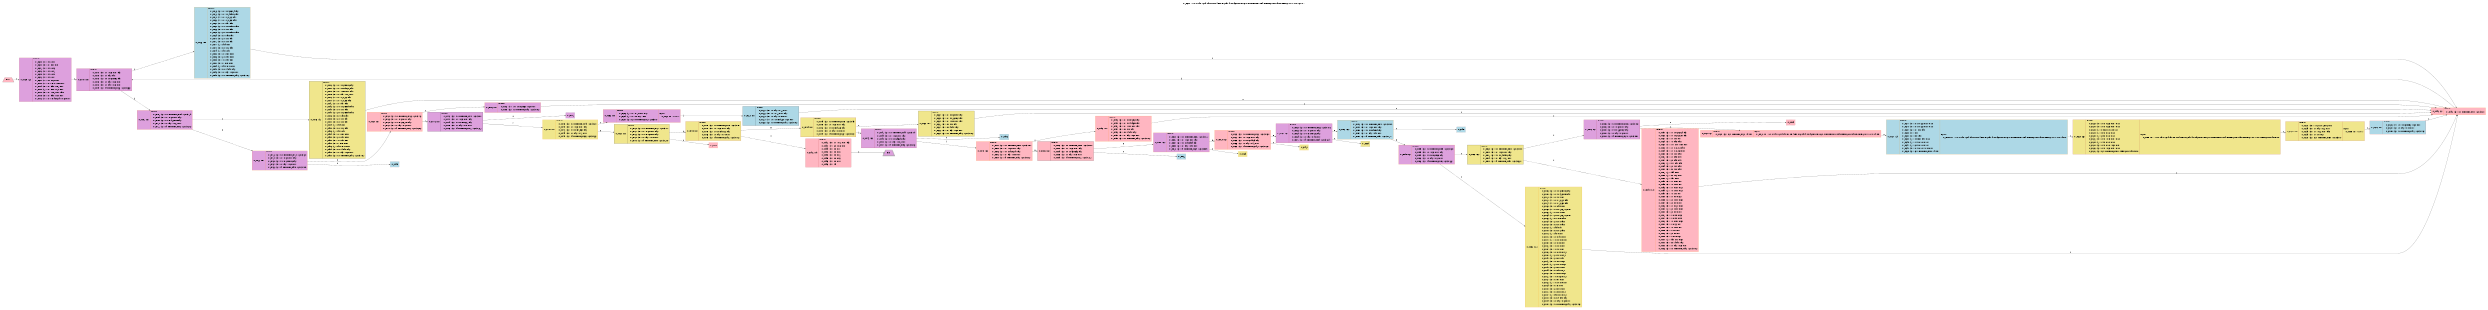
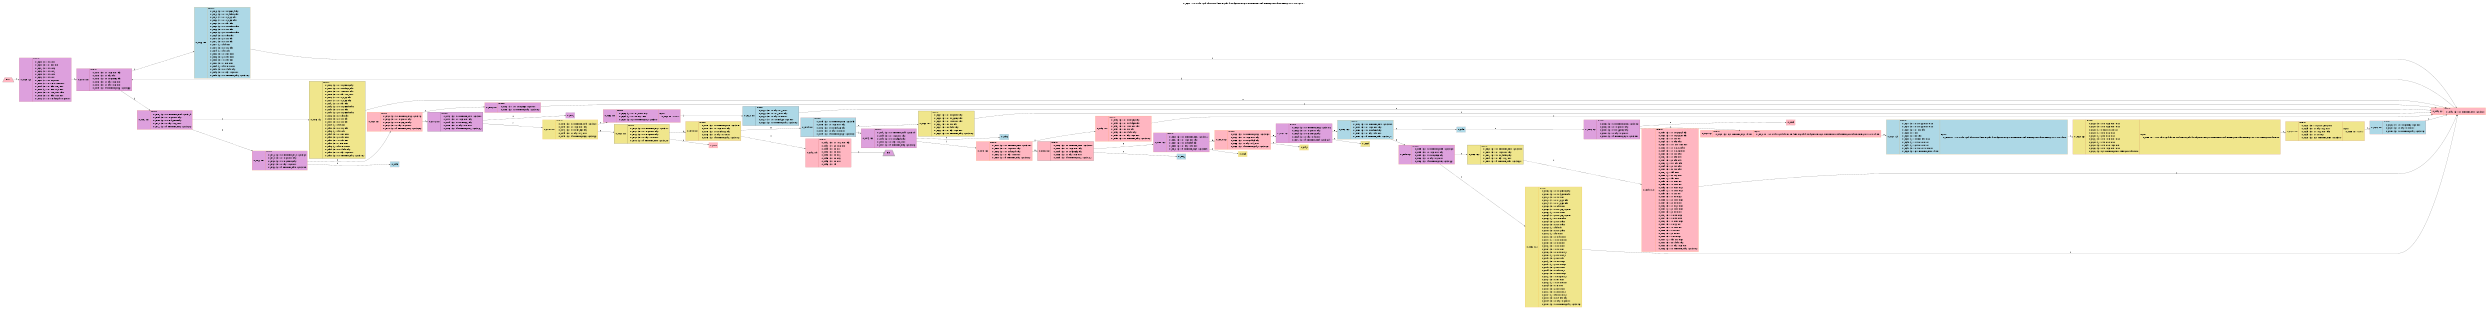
(828, 127) -> (828, 127)
(1553, 142) -> (1524, 130)
